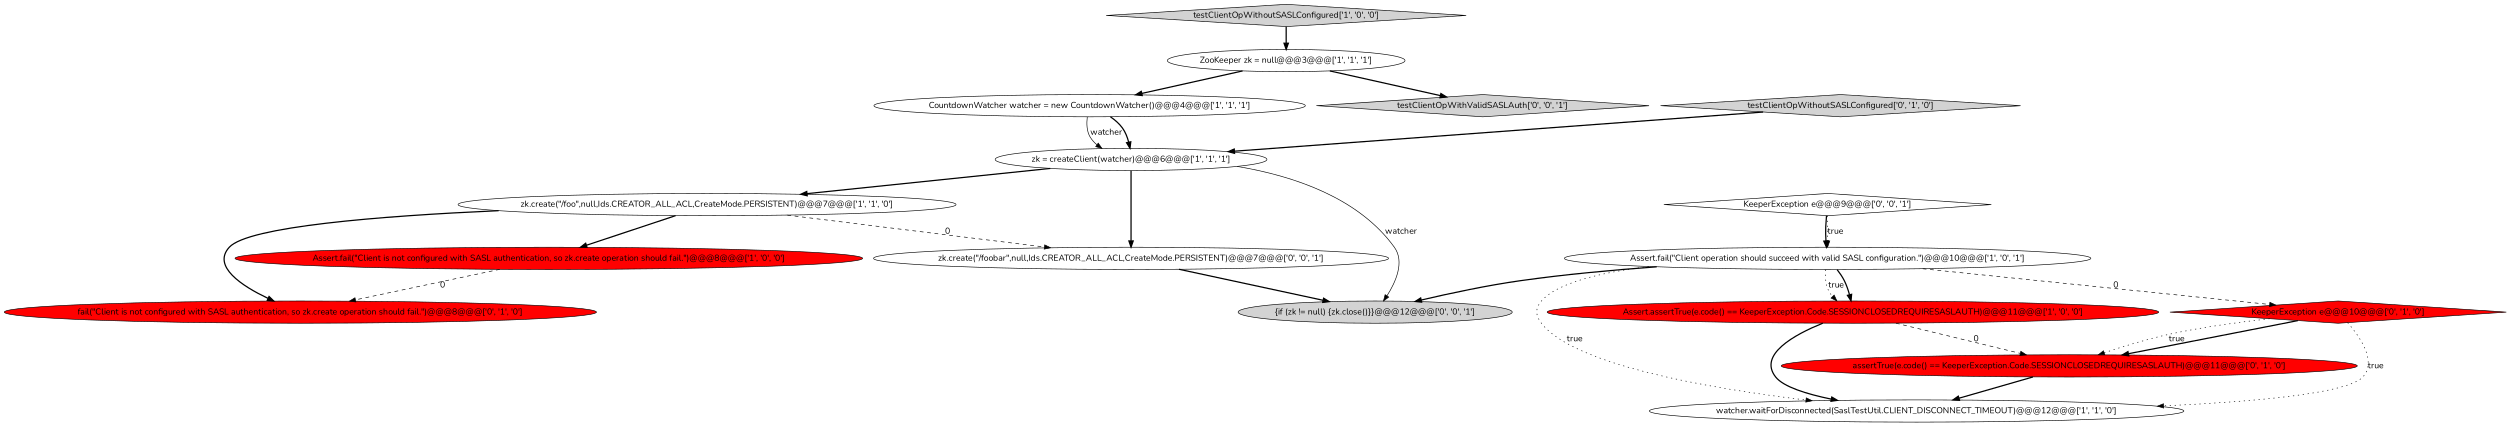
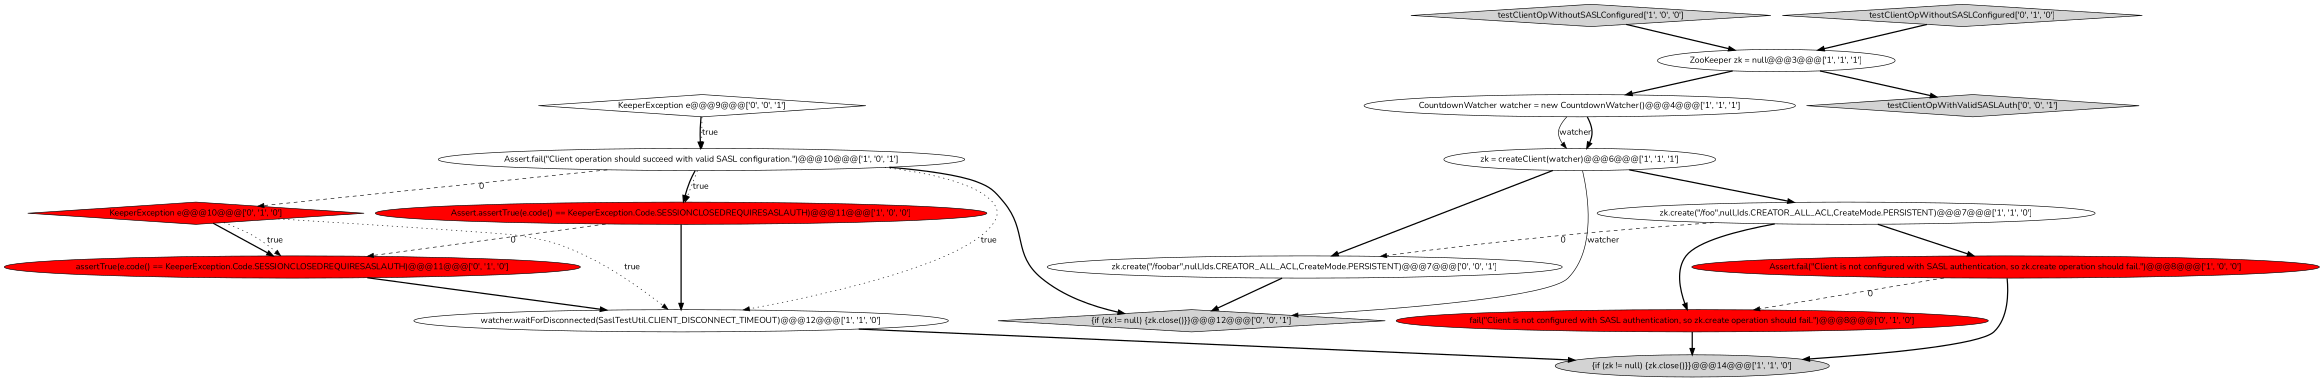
(1499, 132) -> (1875, 37)
(1375, 312) -> (1192, 321)
none -> (1692, 366)
